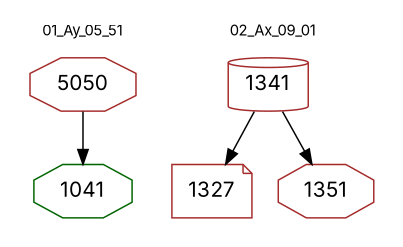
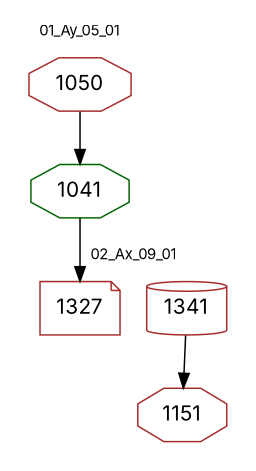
(83, 32) -> (80, 32)
(83, 84) -> (80, 84)
(244, 131) -> (80, 251)
(326, 191) -> (182, 415)
